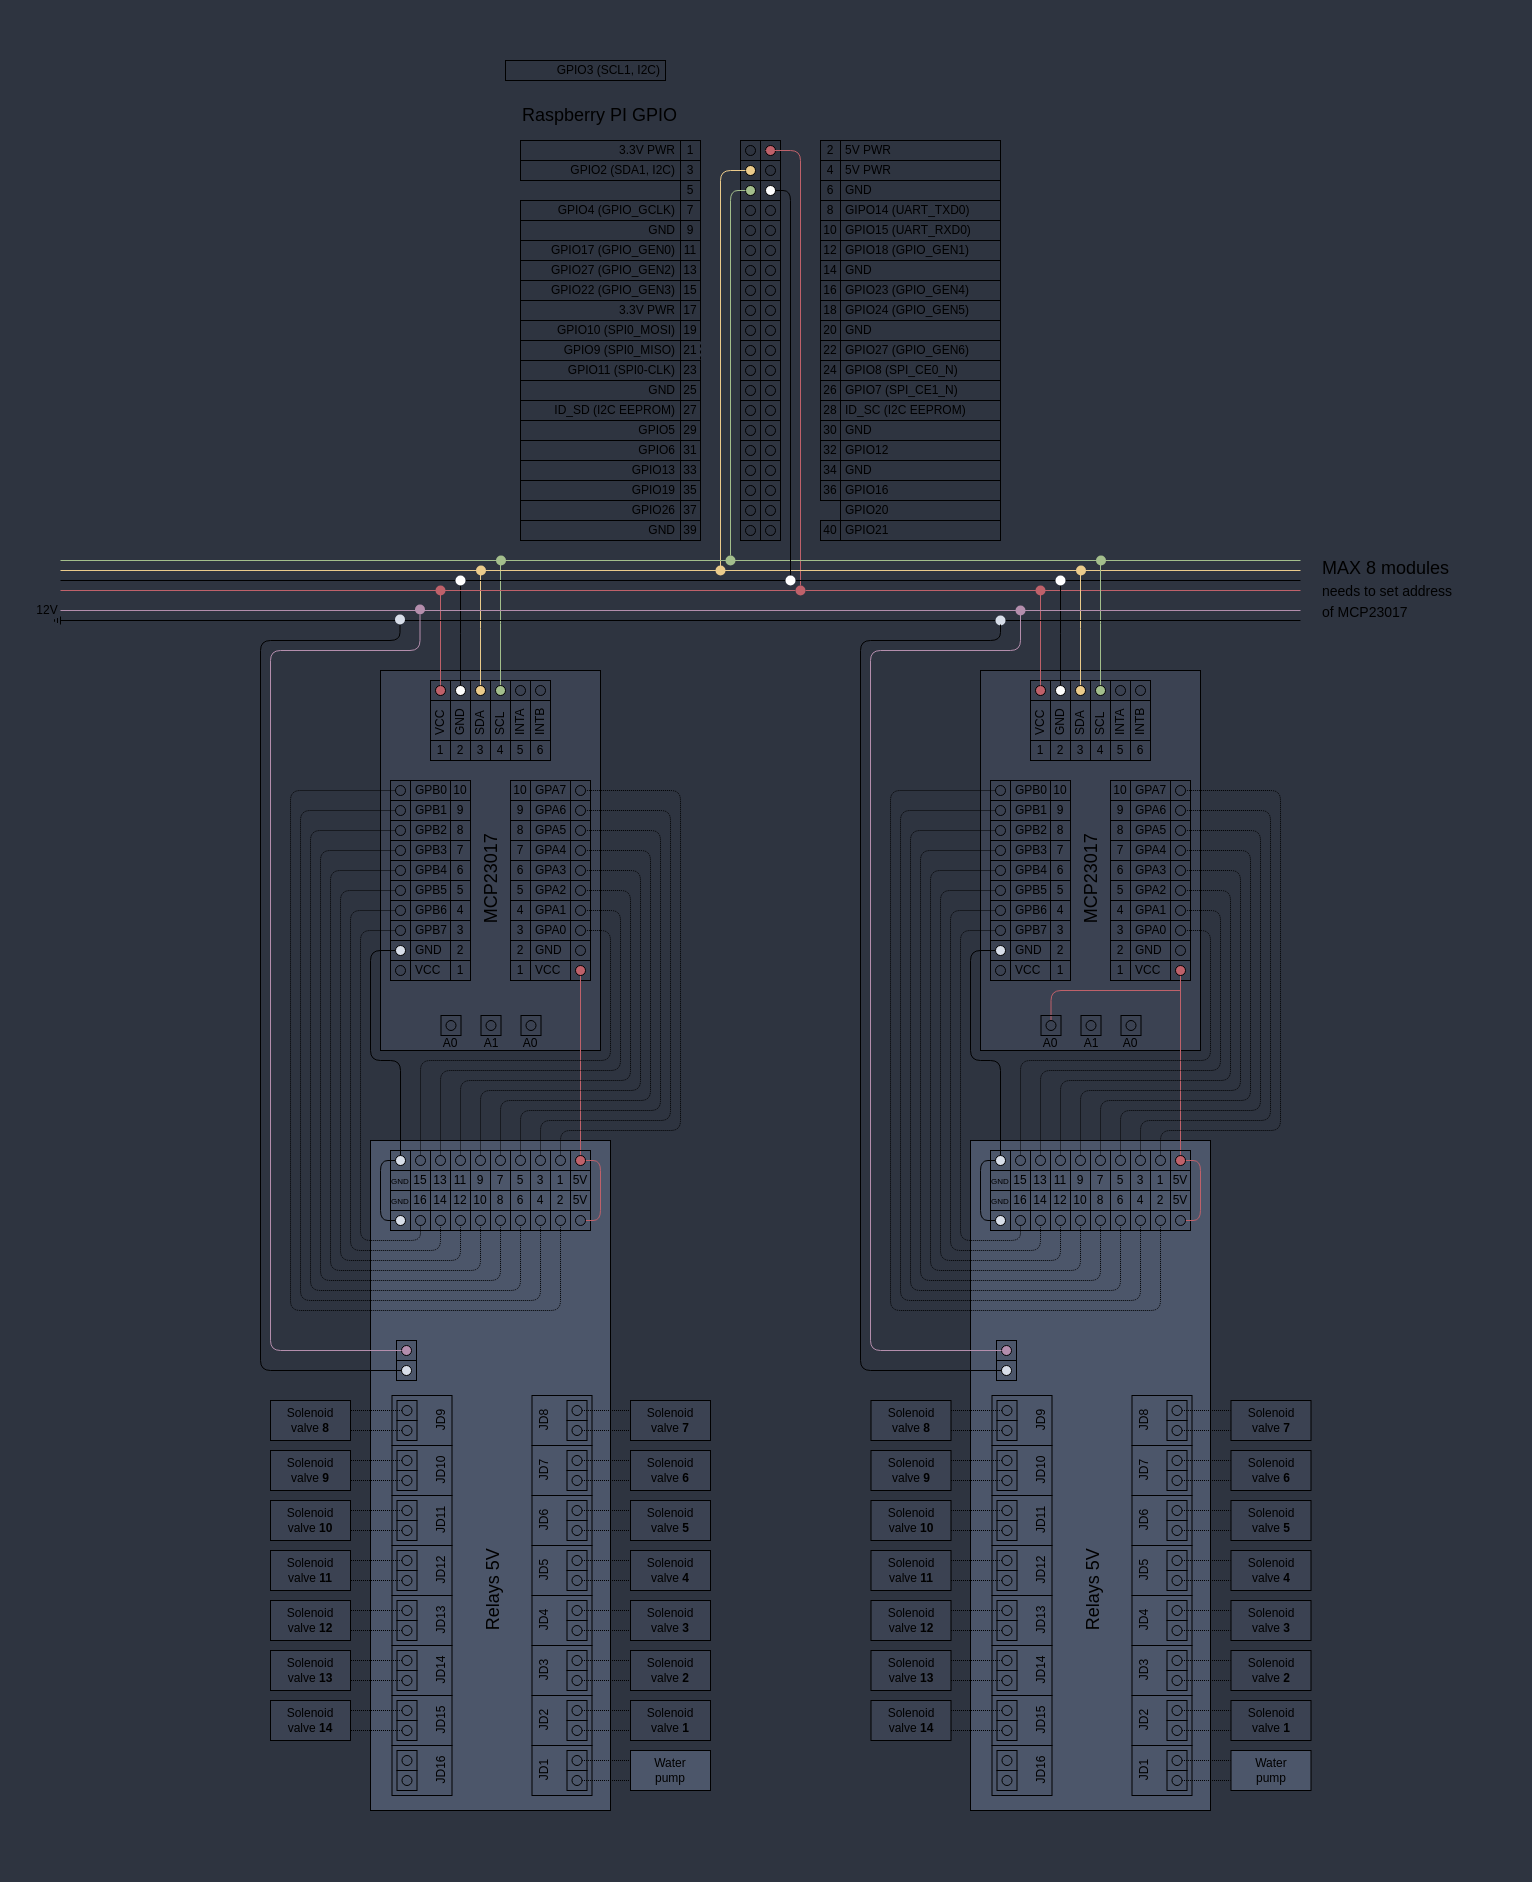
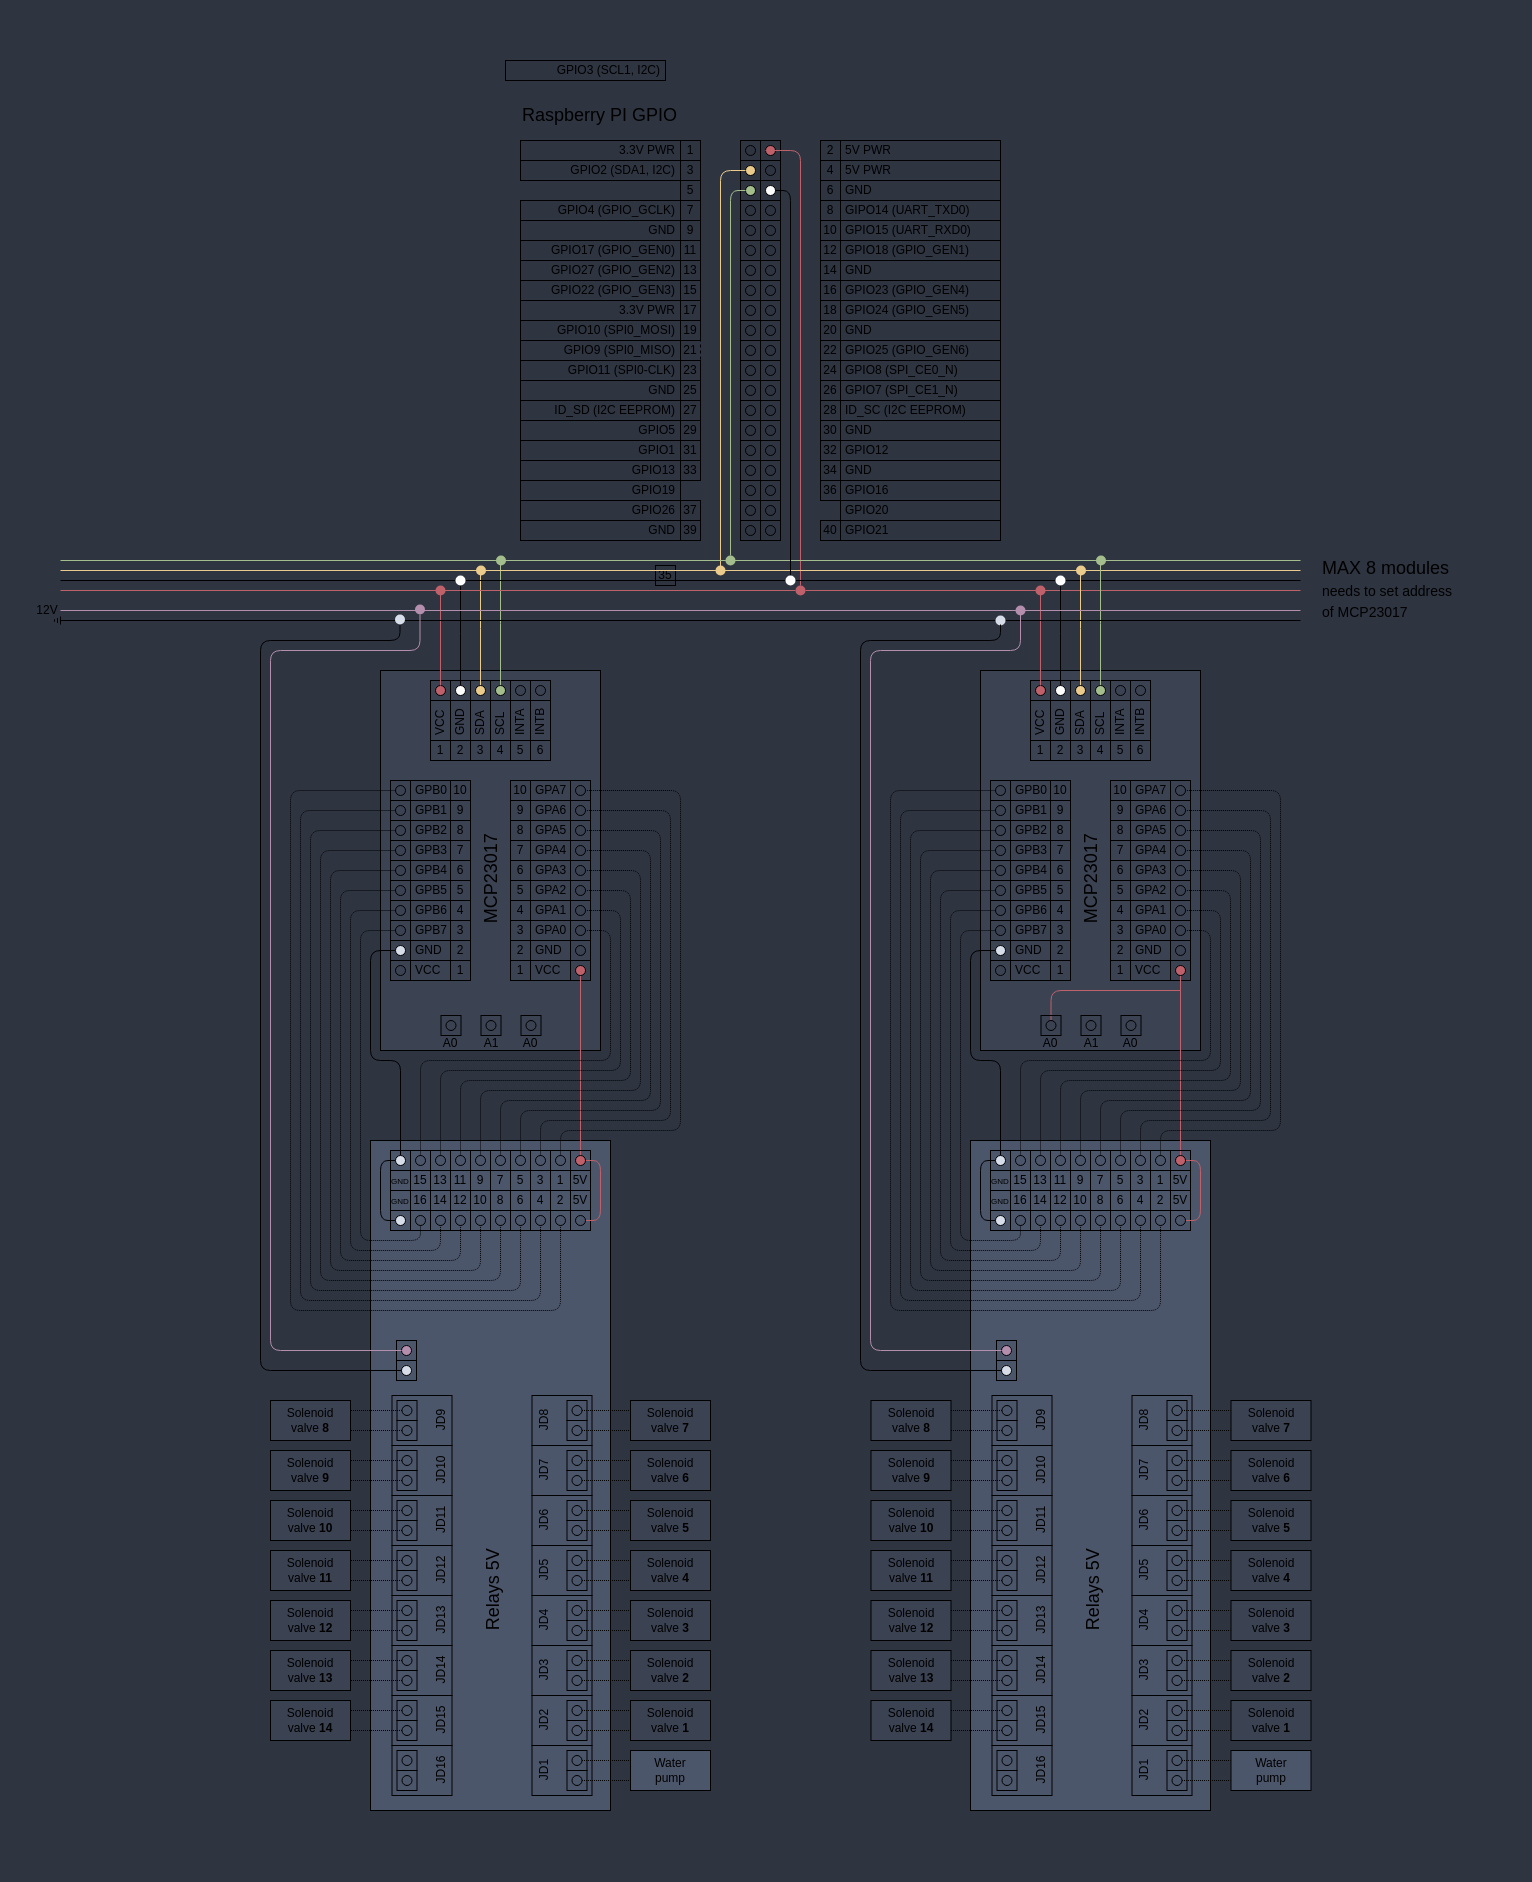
(904, 351) -> (904, 351)
(659, 451) -> (659, 451)
(691, 491) -> (666, 576)
